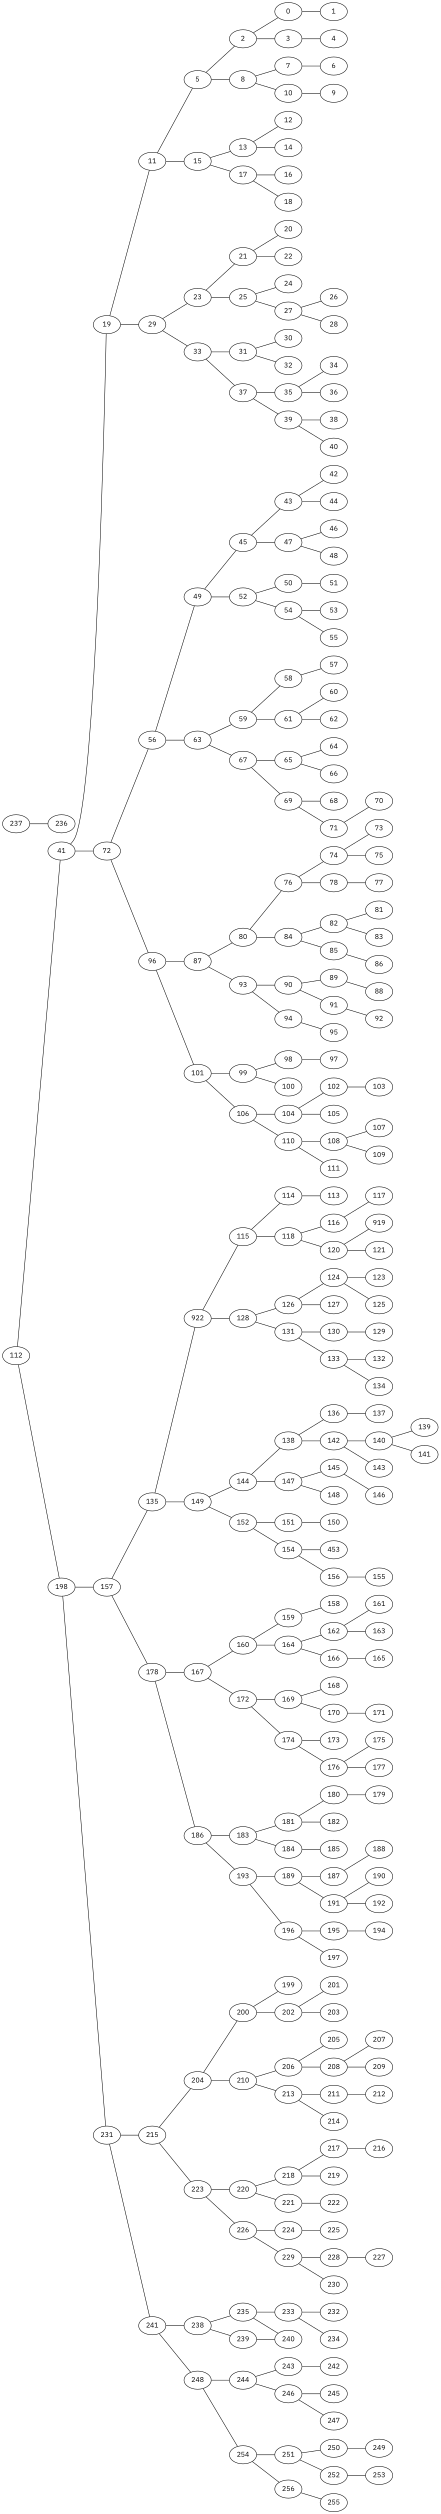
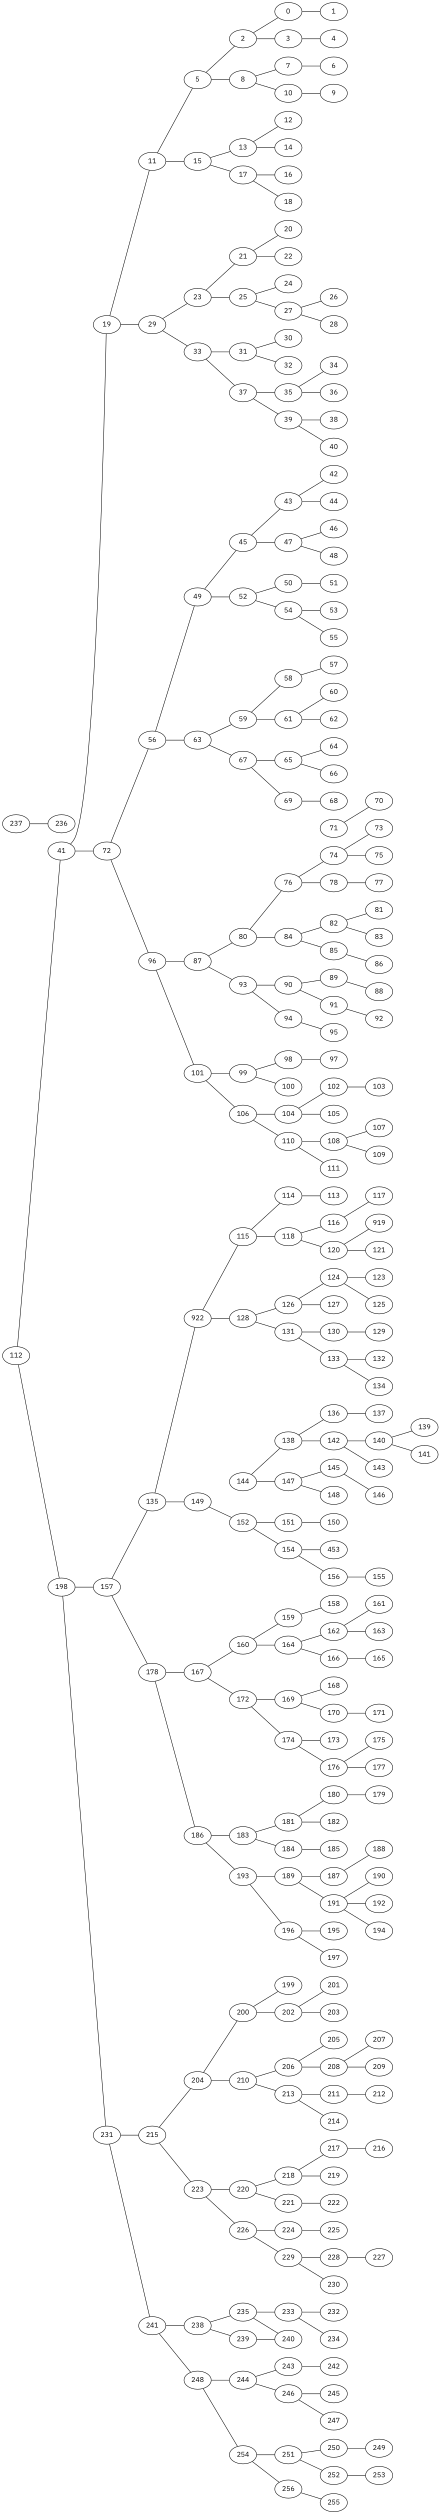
(311, 815) -> none
(220, 1492) -> none
(357, 1931) -> (356, 1917)
